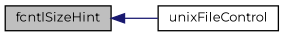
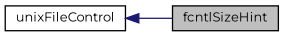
(141, 18) -> (156, 18)
